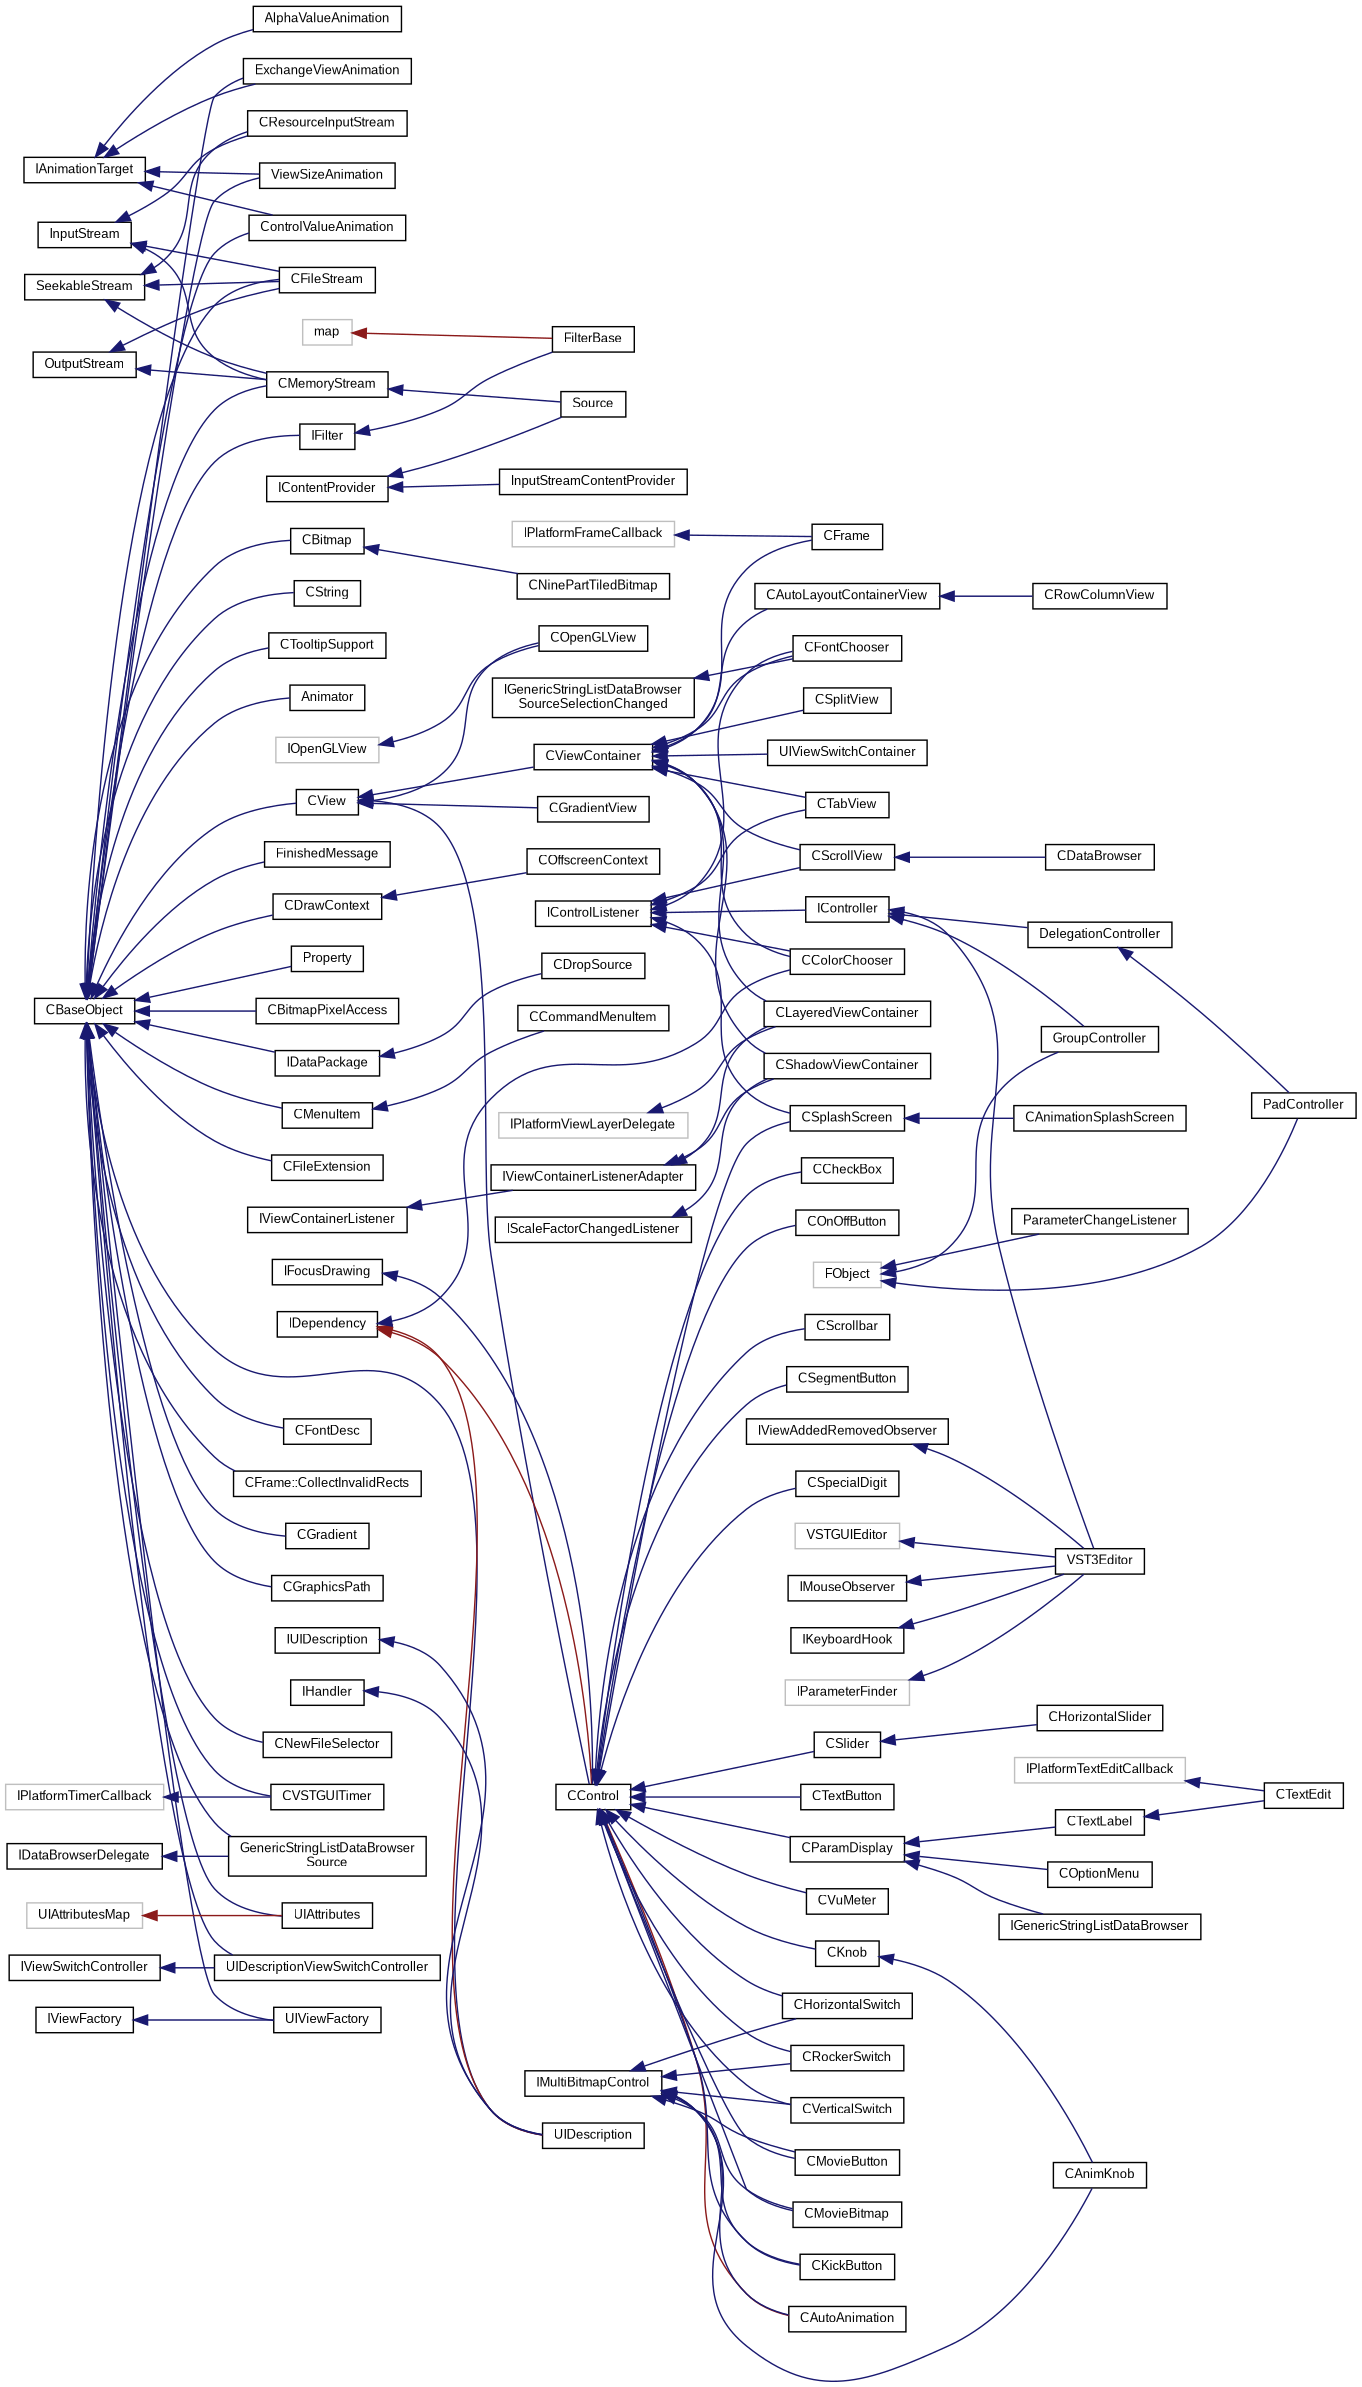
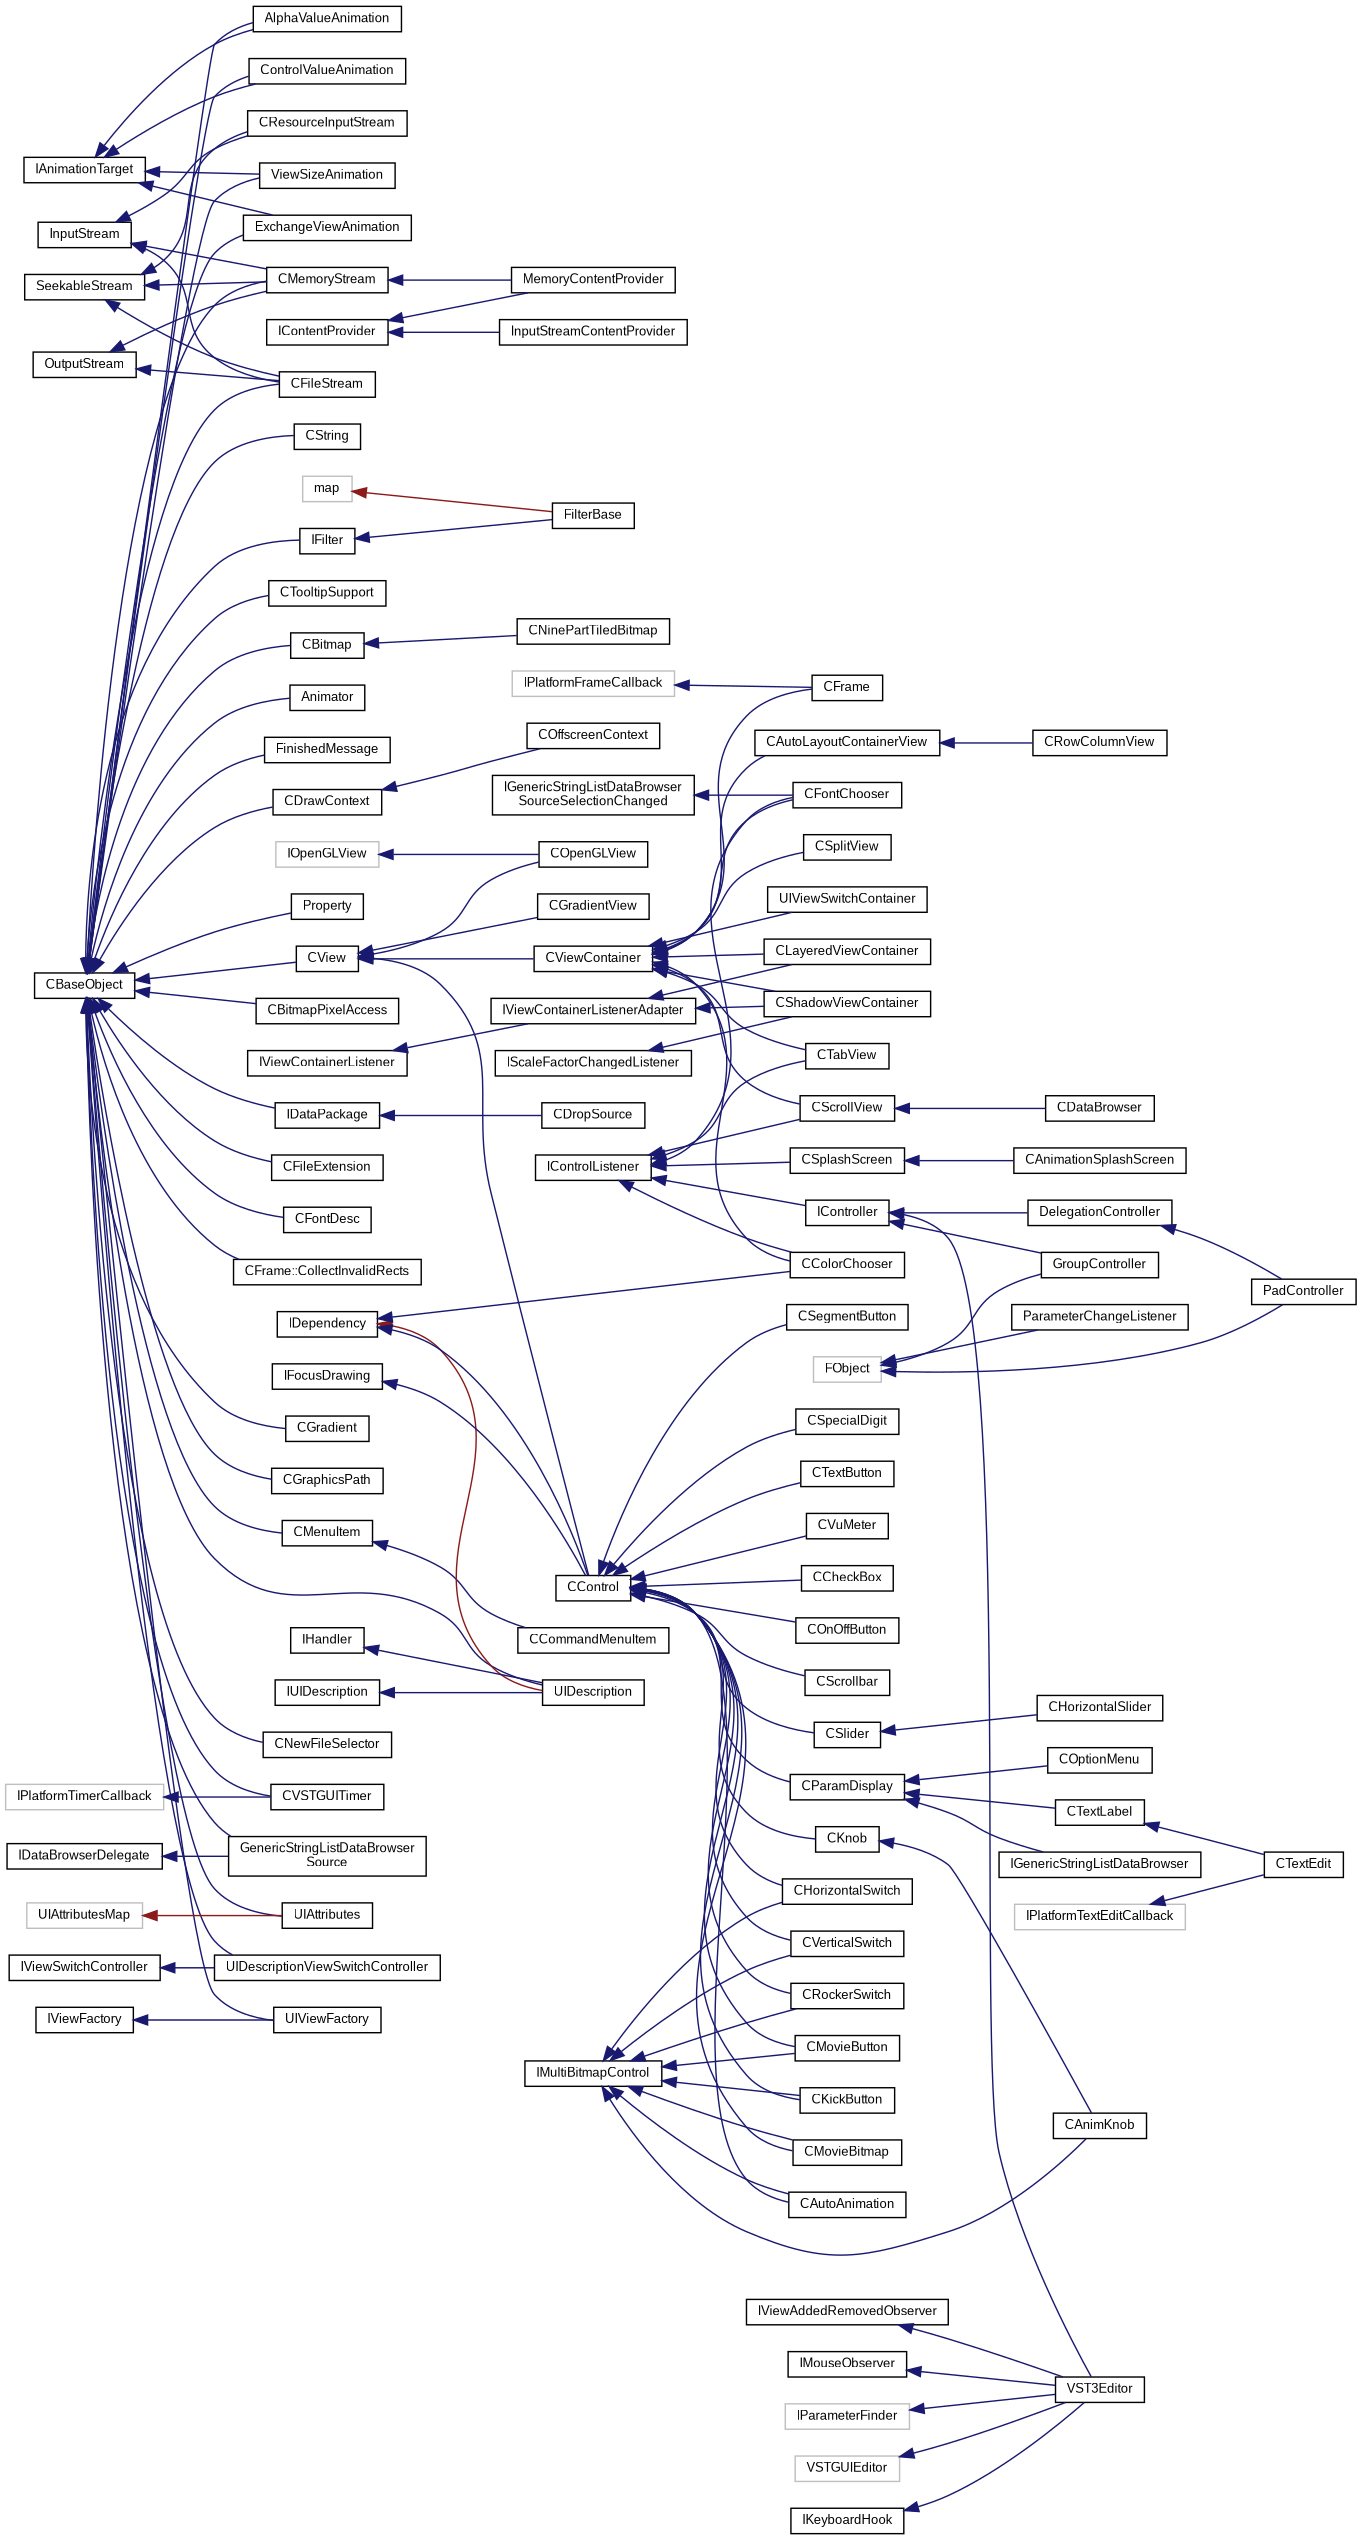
(593, 404) -> (593, 280)
none -> (152, 478)
(593, 1125) -> none
(664, 1429) -> none
(555, 1568) -> (516, 1430)
(705, 2189) -> (716, 2046)
